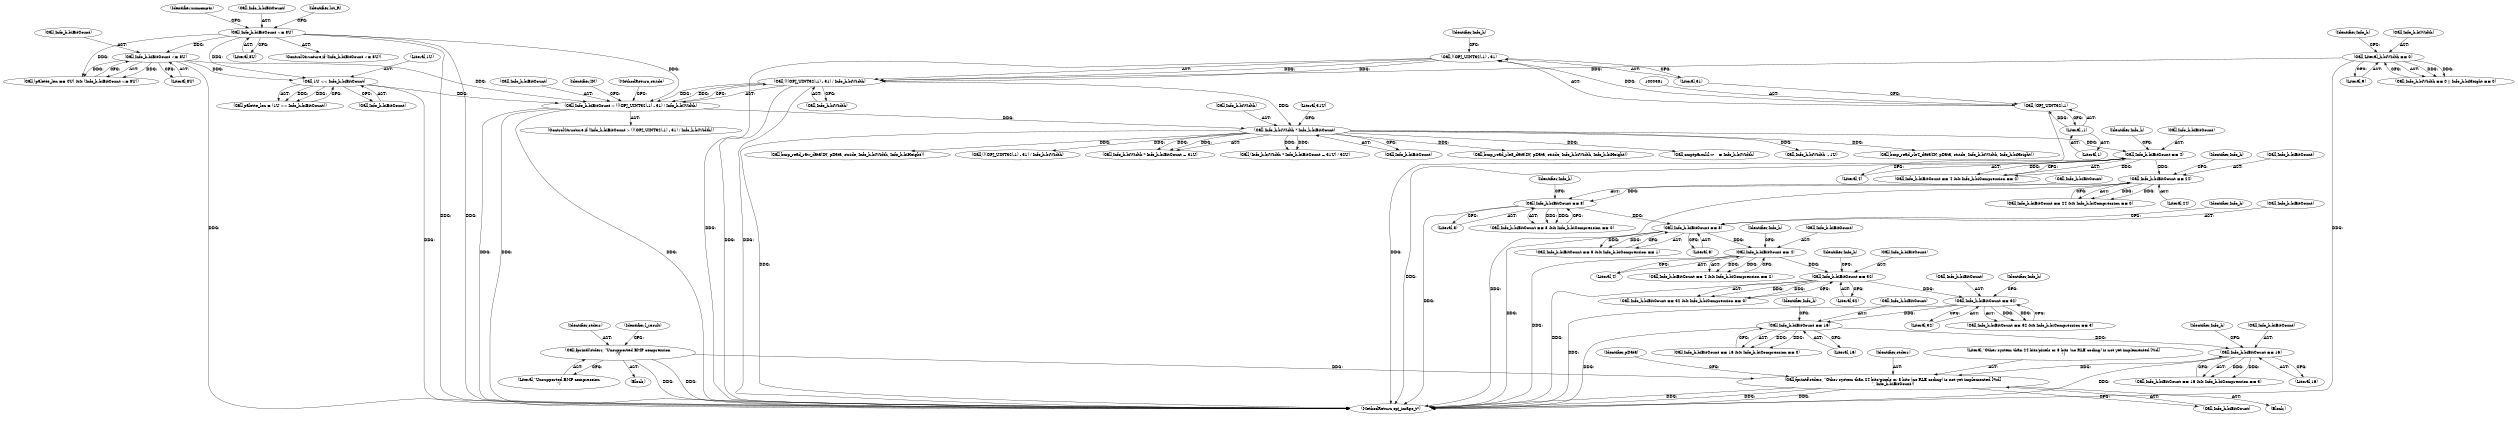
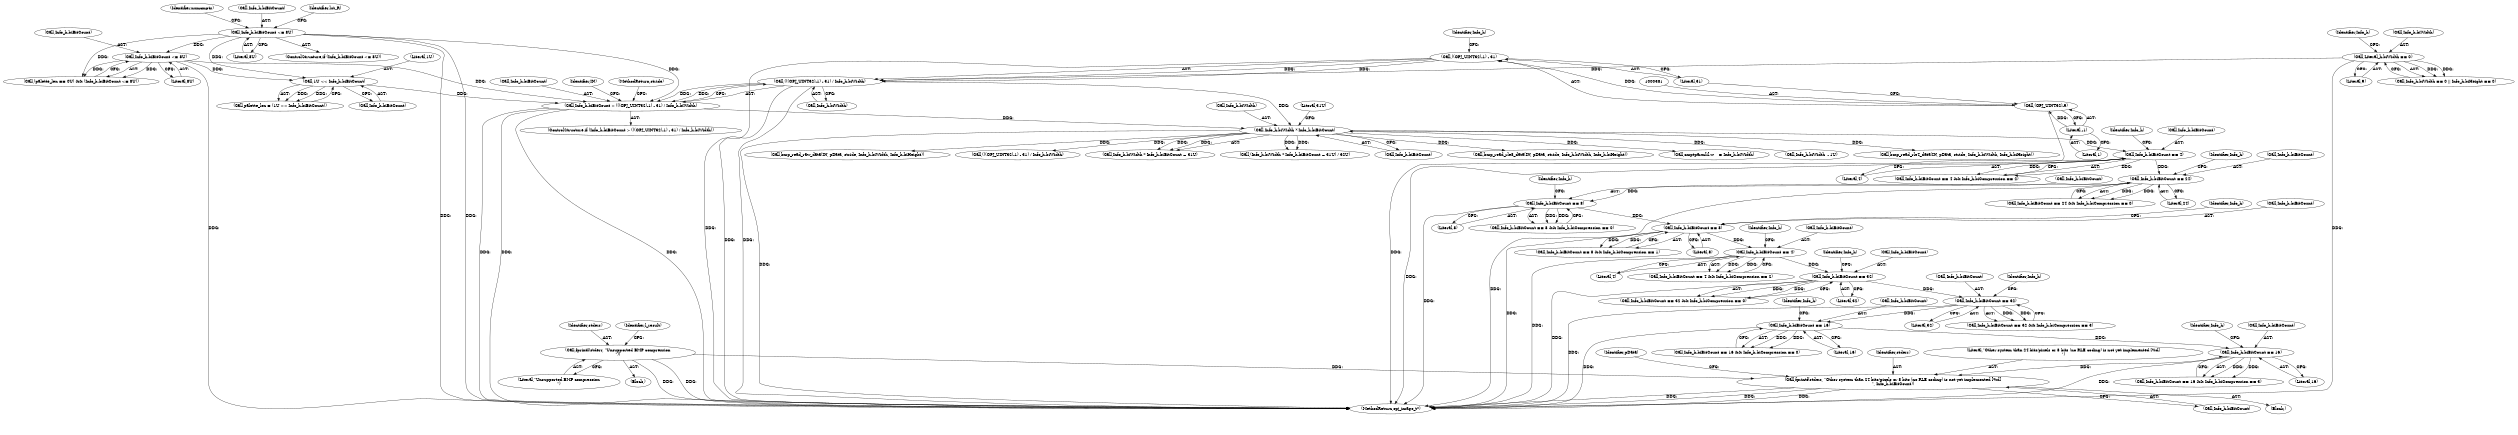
(2046, 106) -> (2046, 106)
(1574, 134) -> (1569, 138)
(2106, 143) -> (2106, 143)
none -> (2172, 190)
(489, 403) -> none
